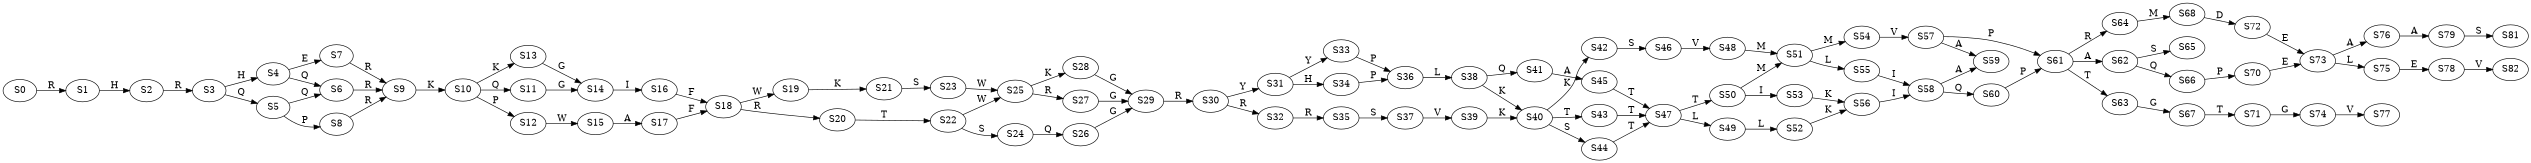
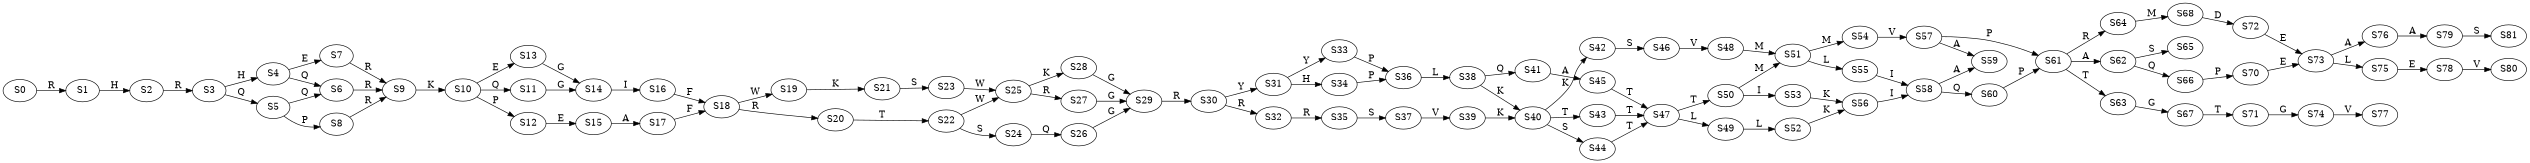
(496, 68) -> (496, 68)
(2511, 70) -> (2509, 70)
(562, 119) -> (561, 119)
